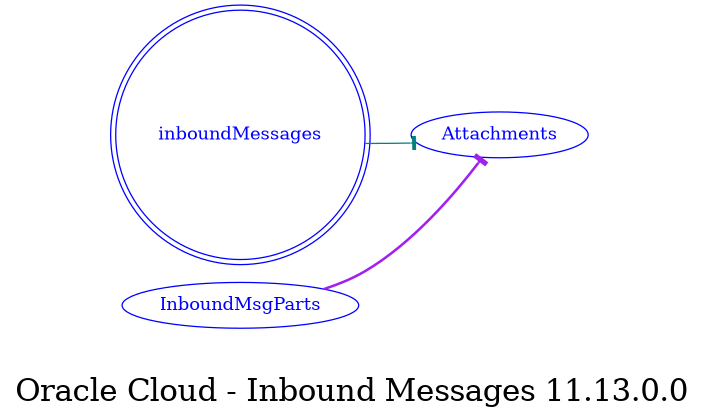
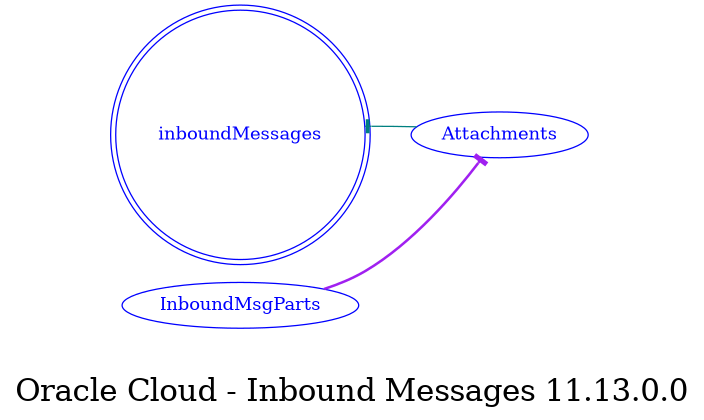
(388, 143) -> (394, 126)
